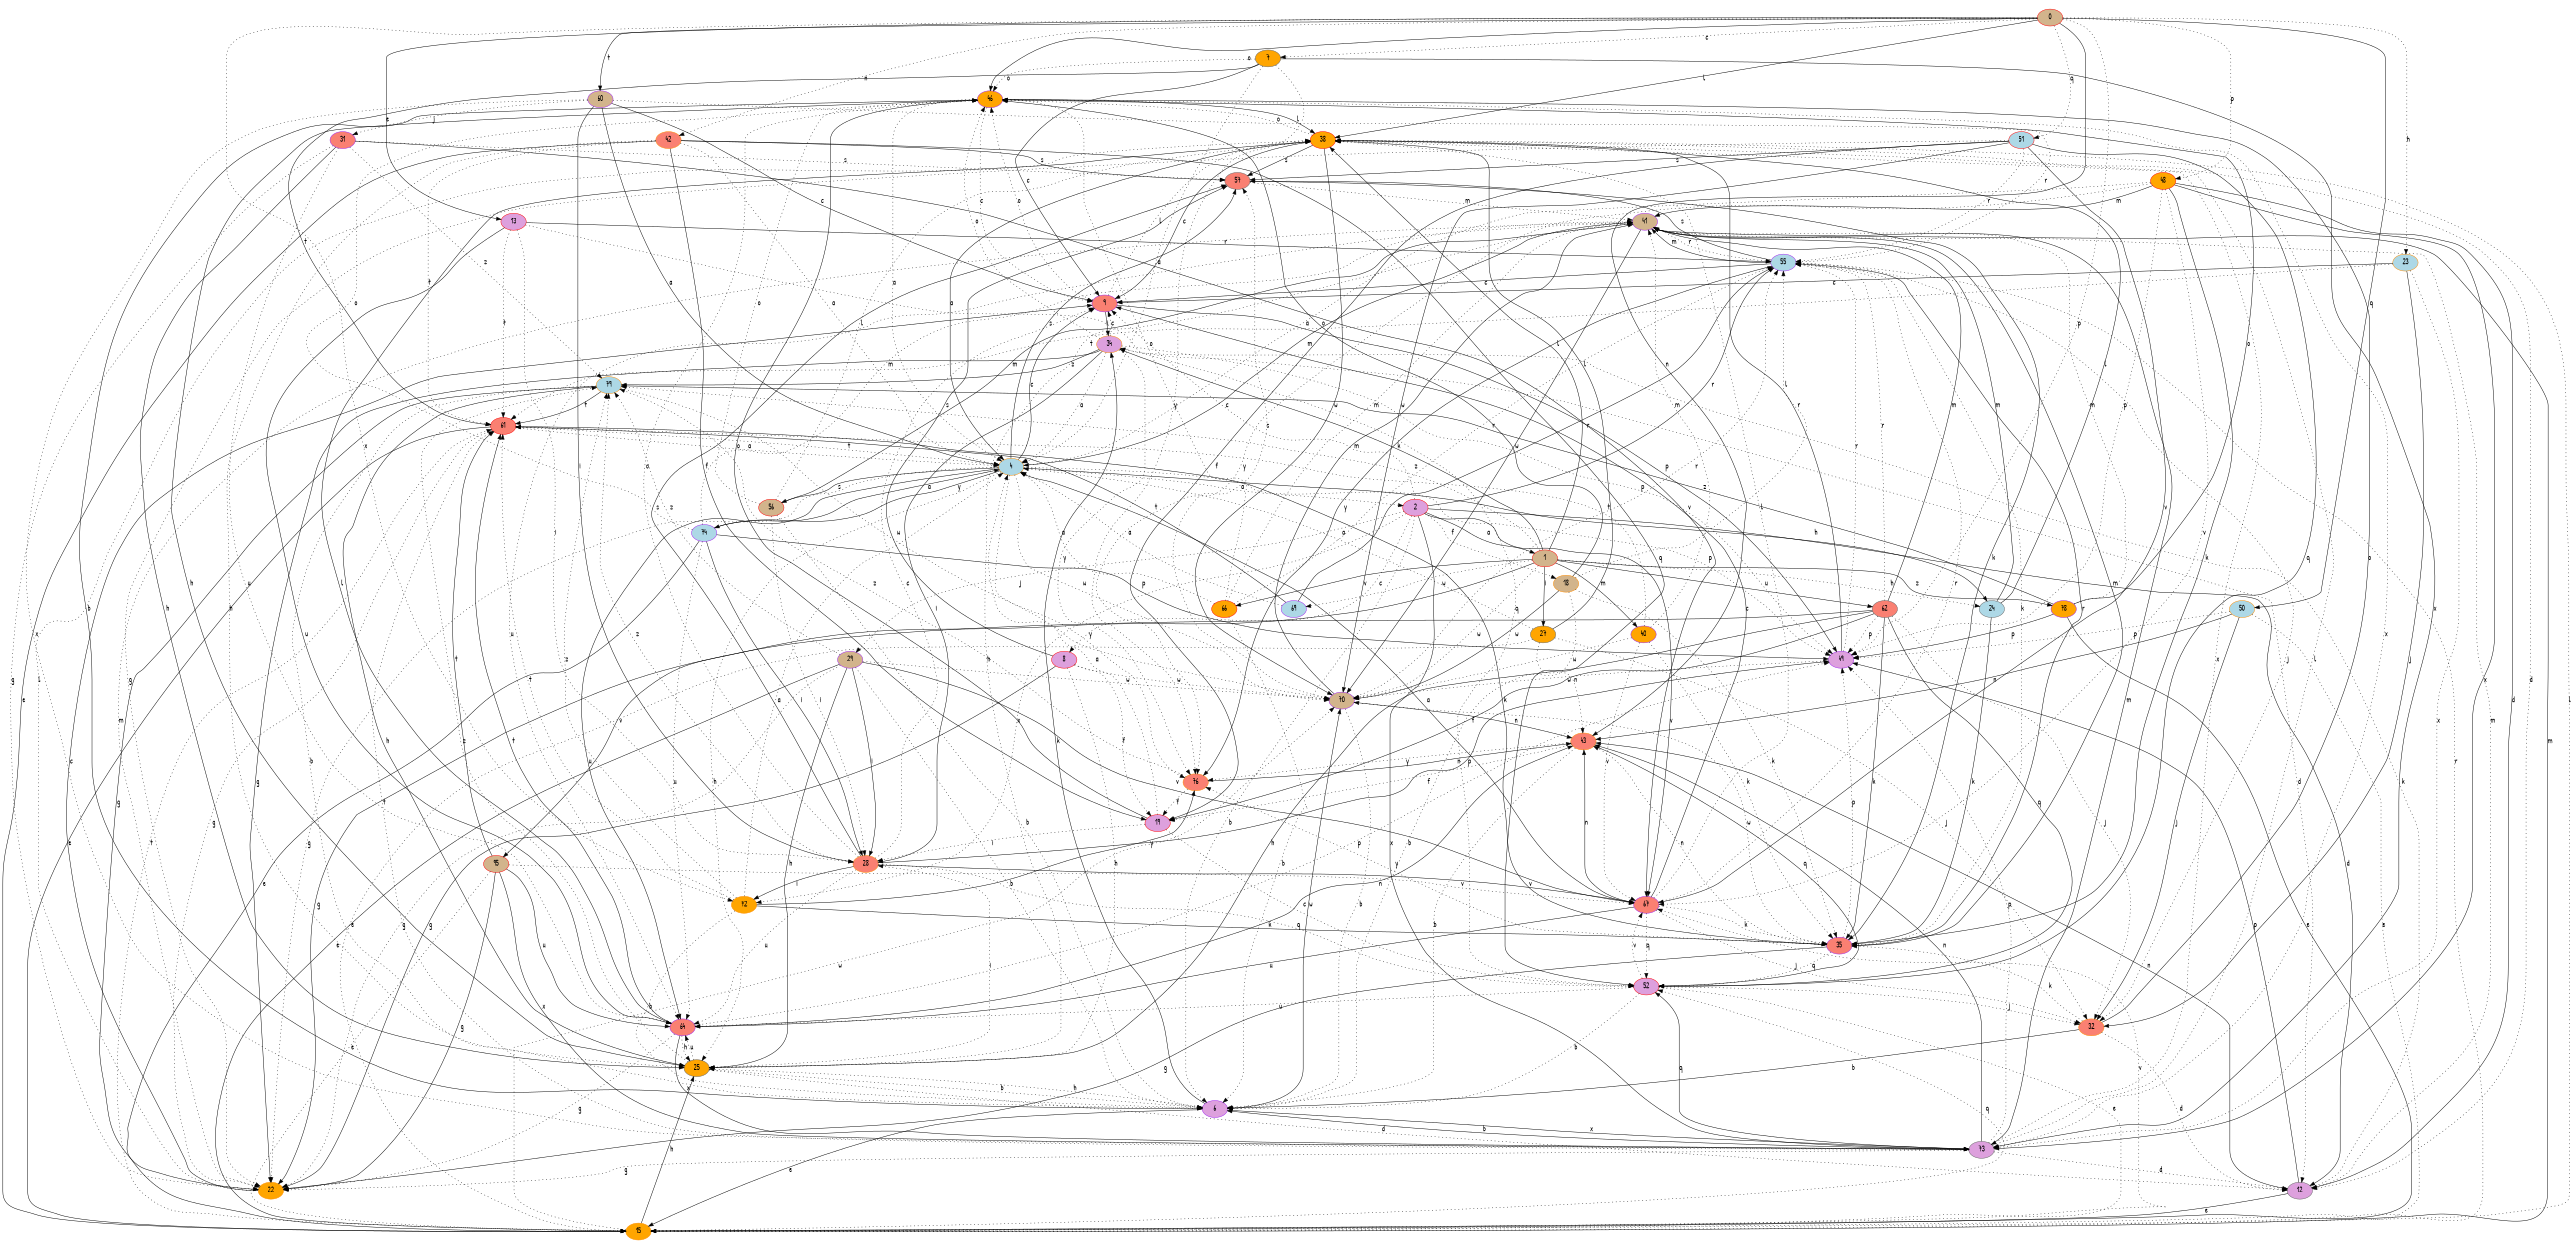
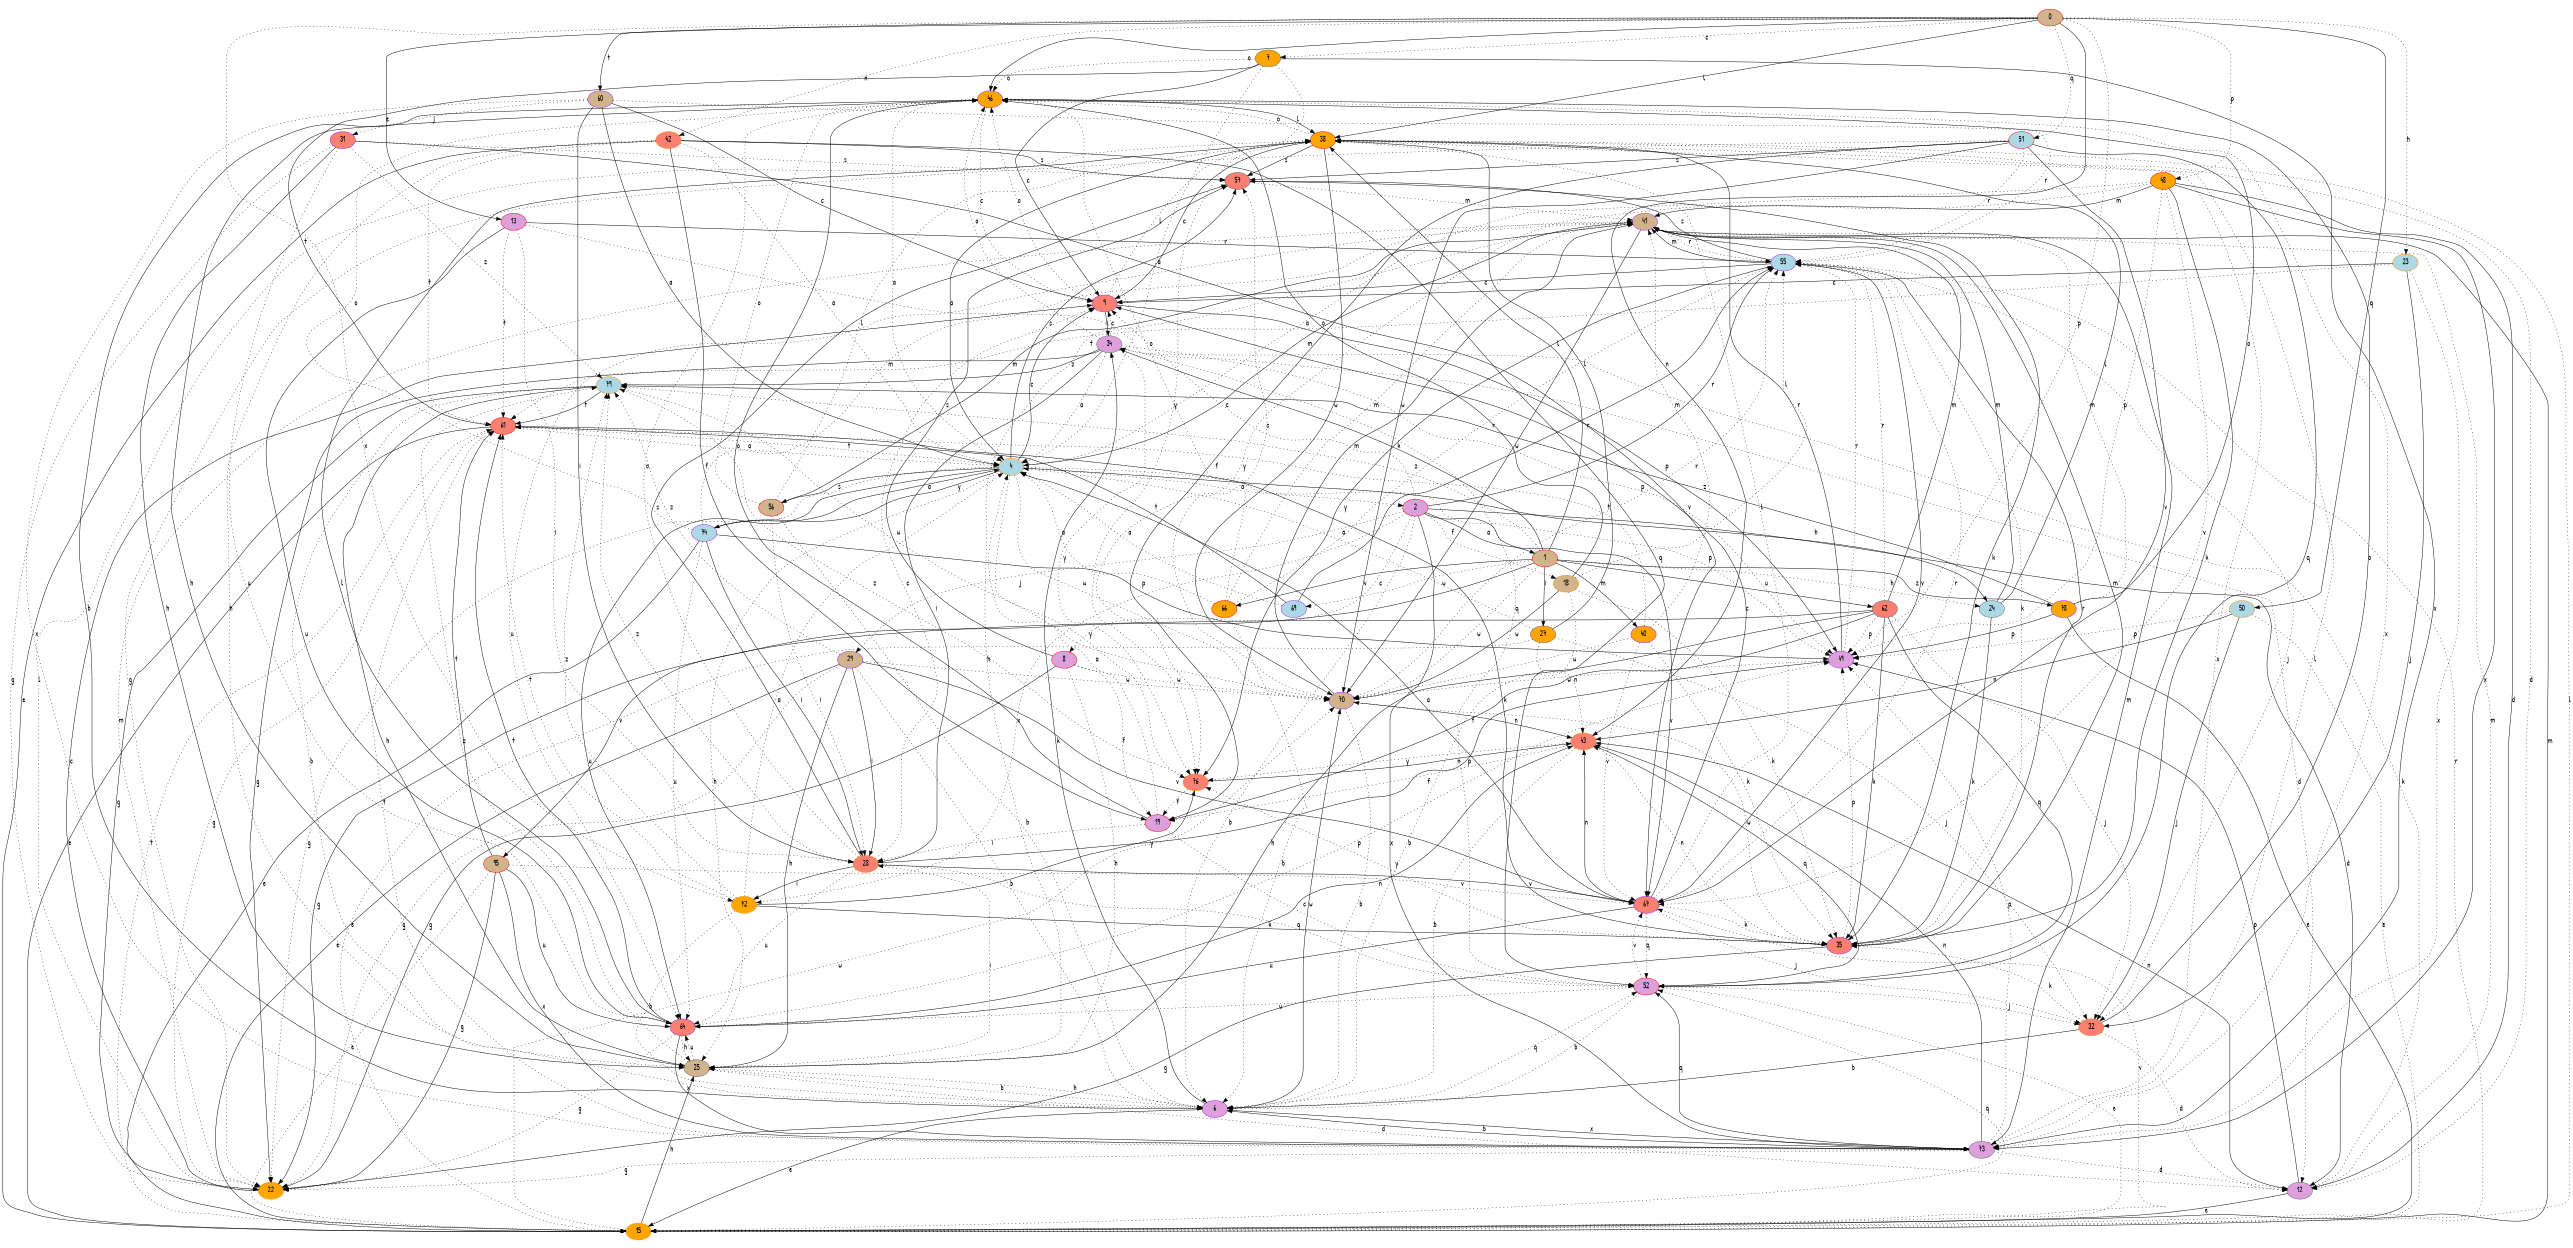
(1109, 344) -> (1109, 344)
none -> (1921, 577)
(1784, 973) -> (1441, 1092)
(697, 1068) -> (697, 1068)
